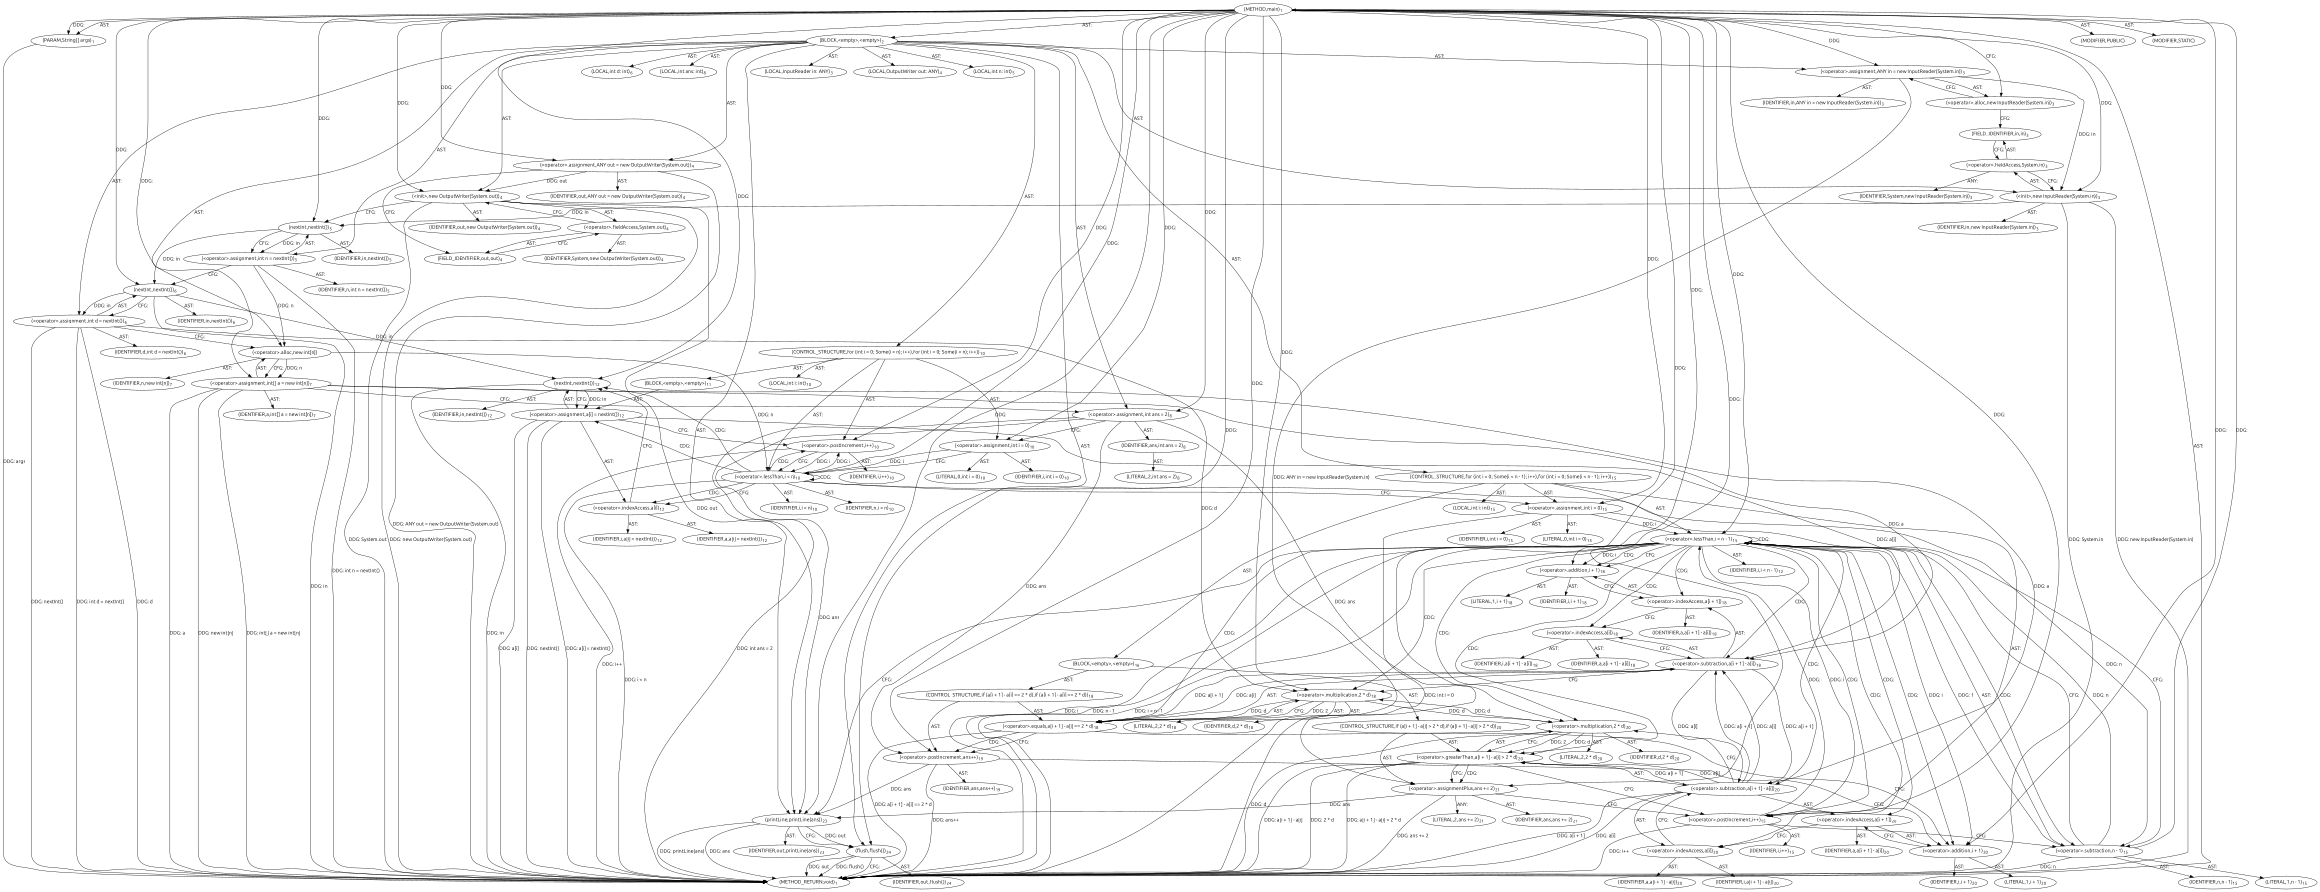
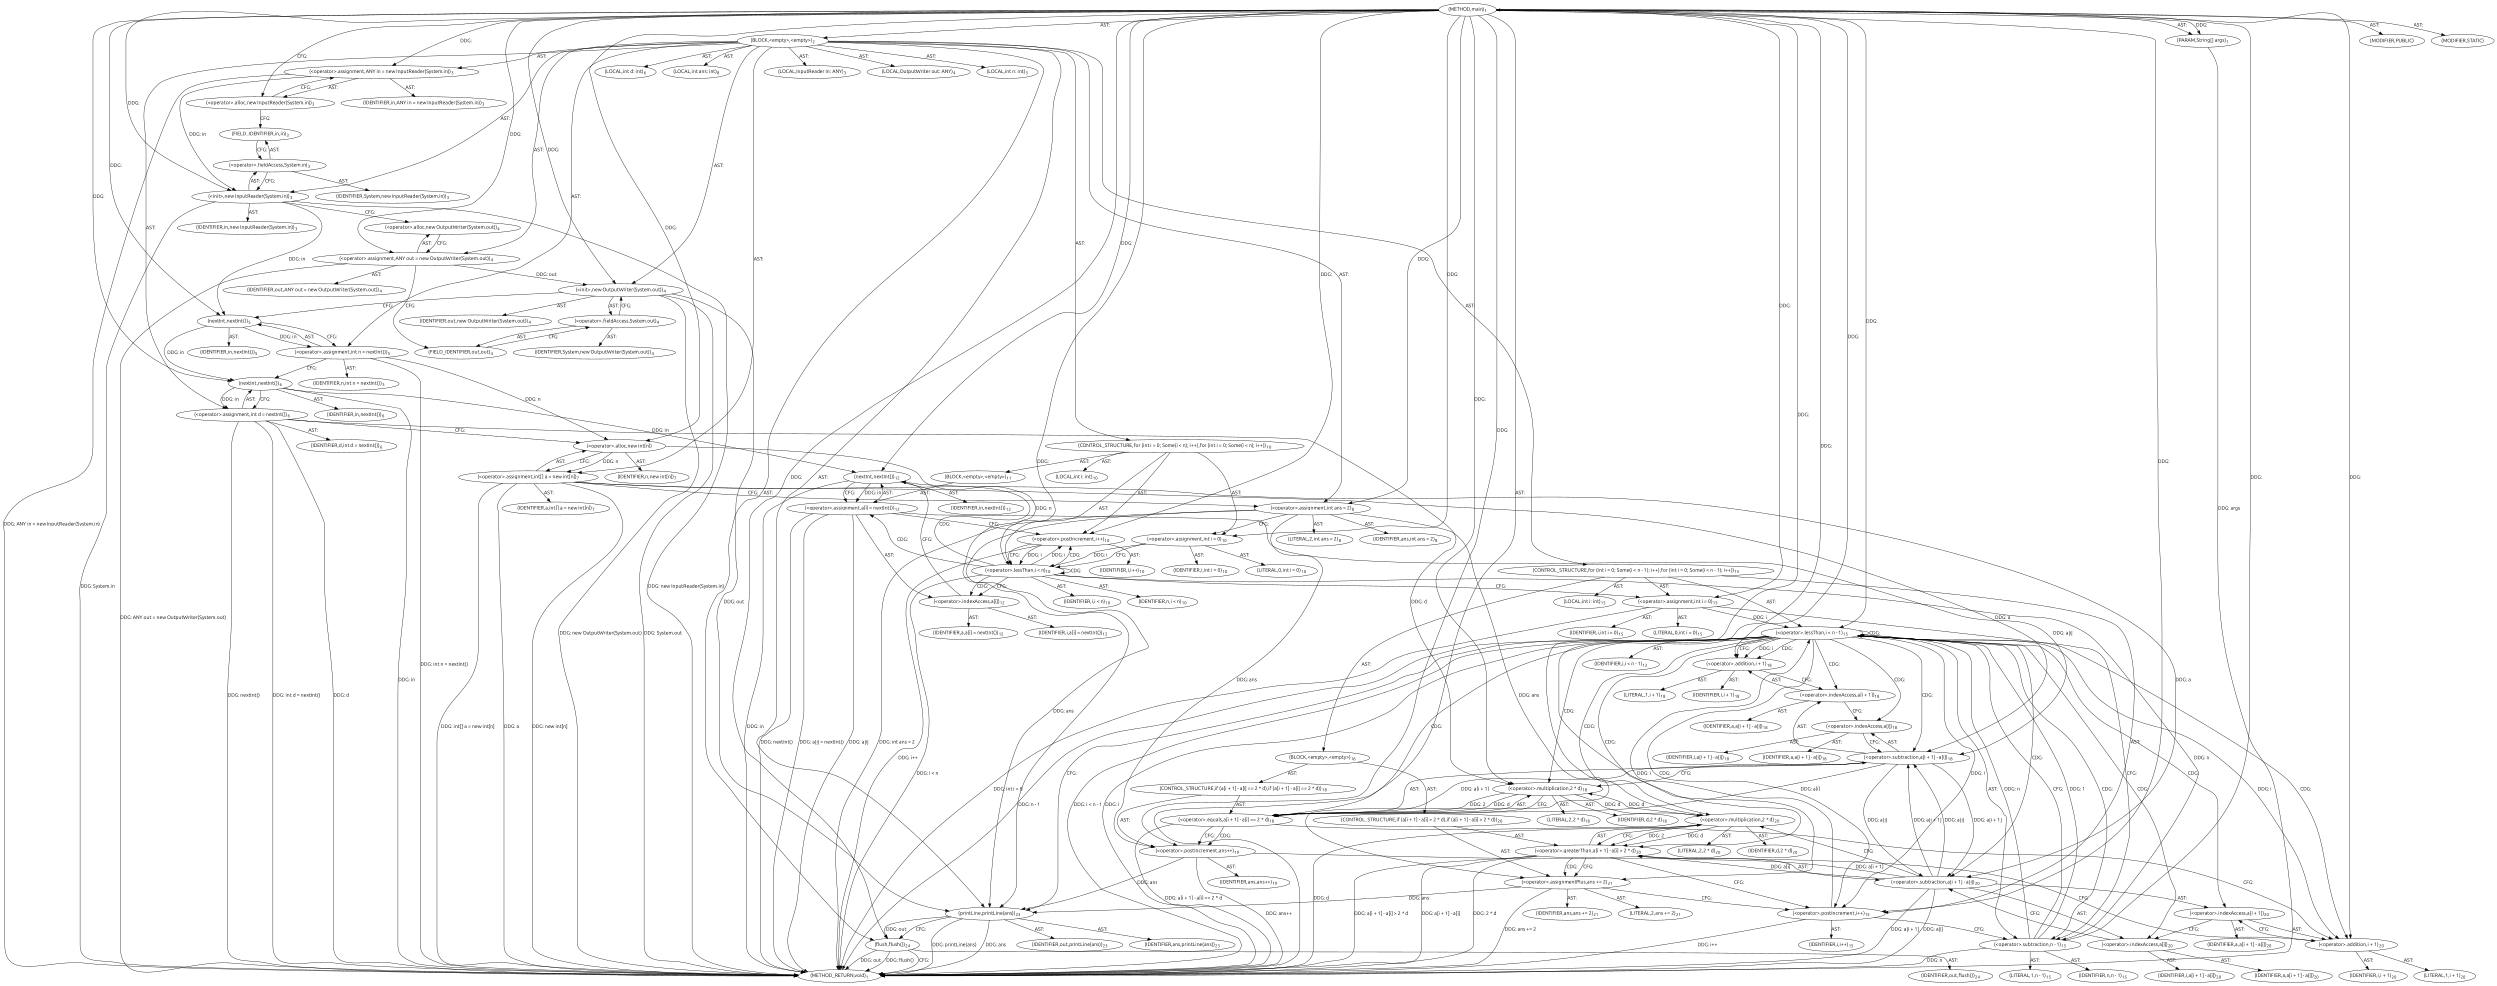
(1973, 181) -> (344, 181)
none -> (442, 228)
(1087, 275) -> none
(1153, 460) -> (1313, 522)
(1463, 805) -> (1622, 898)
none -> (1182, 945)
